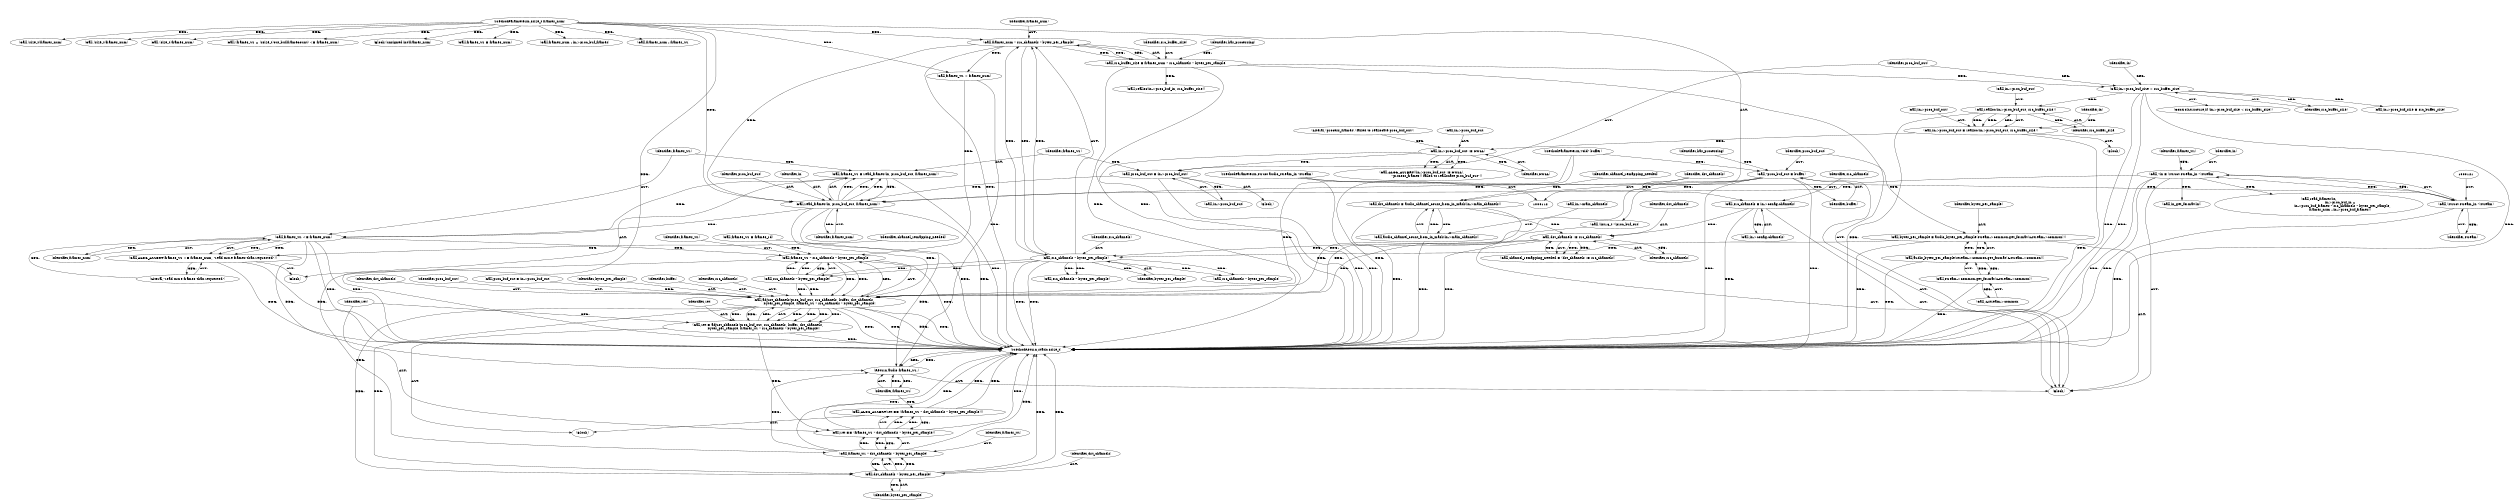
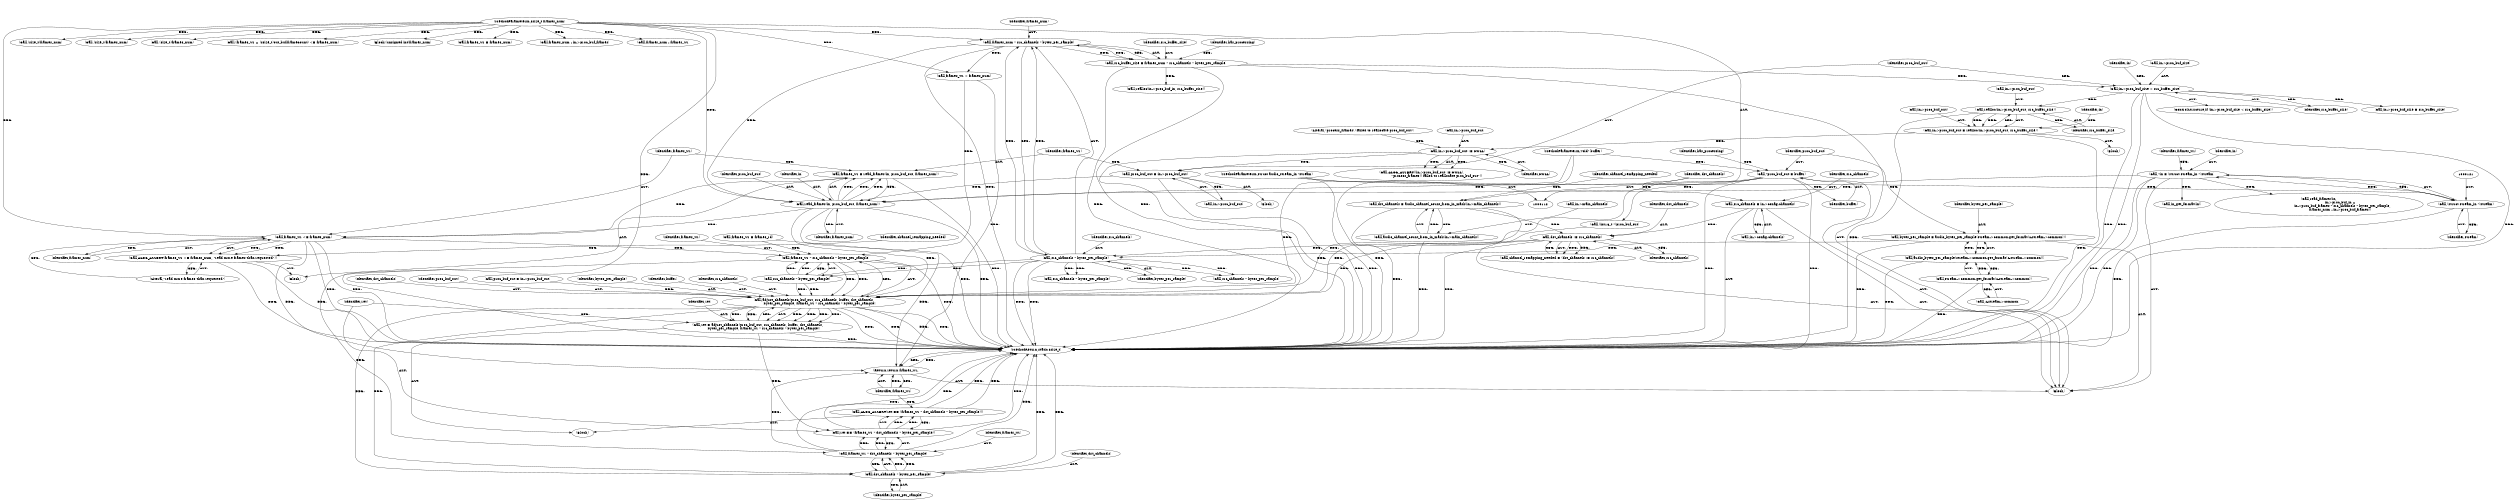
none -> (26, 28)
none -> (2170, 63)
(797, 248) -> (797, 248)
(1730, 279) -> (1730, 279)
(897, 371) -> (897, 371)
